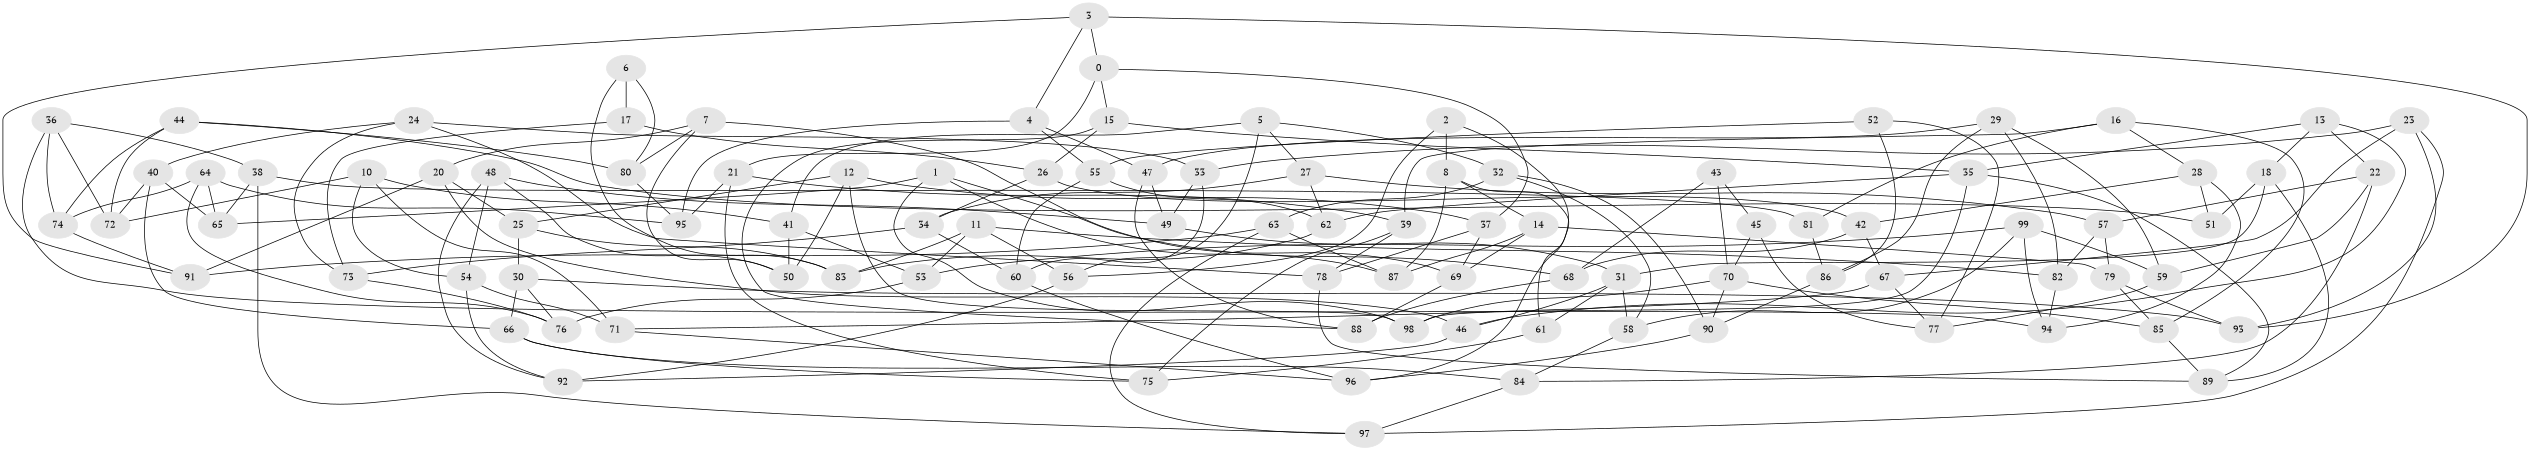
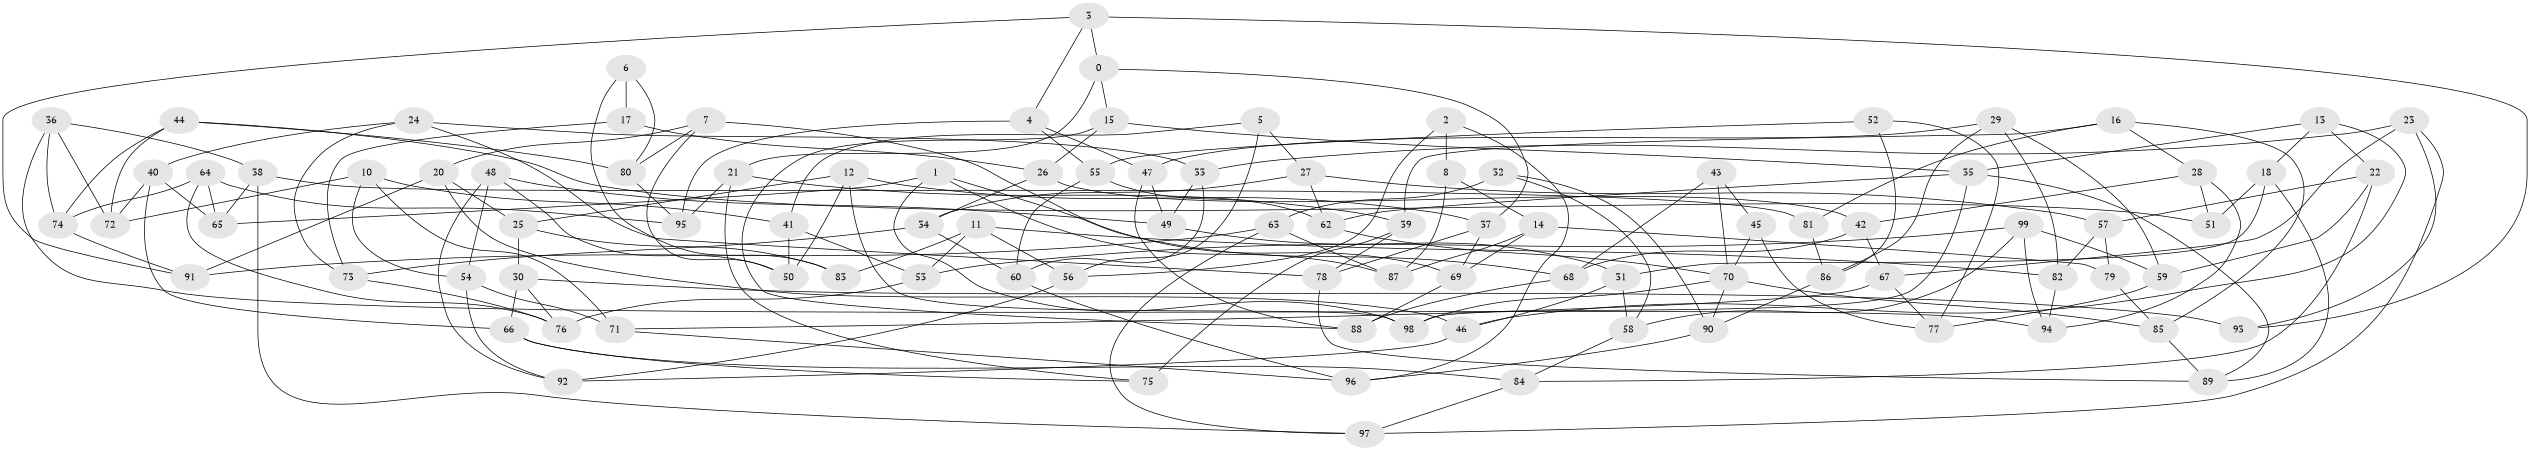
(1367, 135) -> none
(1086, 258) -> (1527, 254)
(2173, 305) -> none
(1541, 330) -> none
